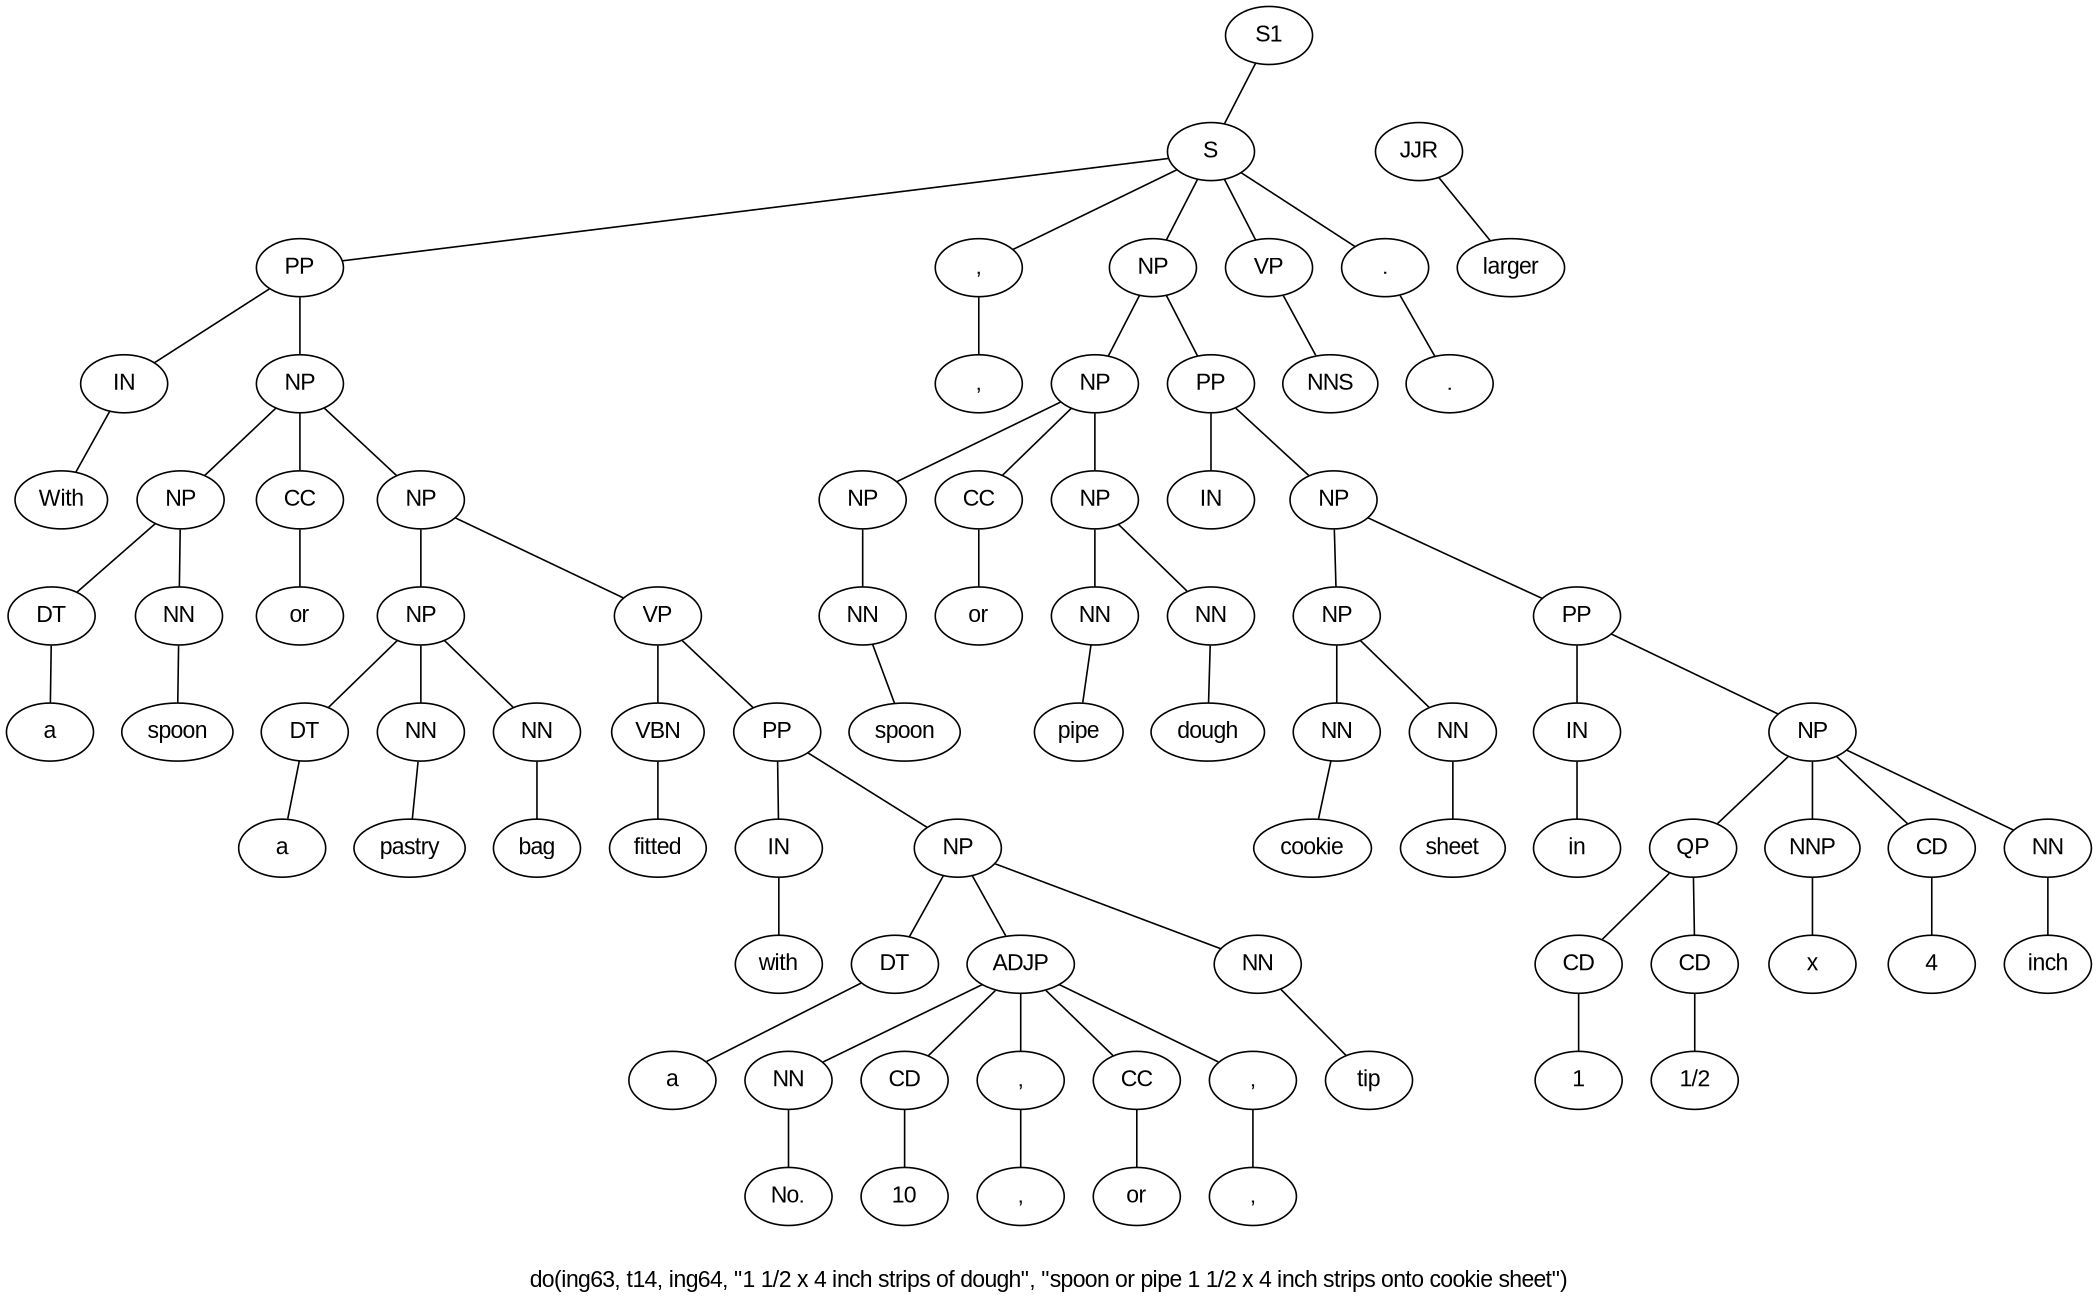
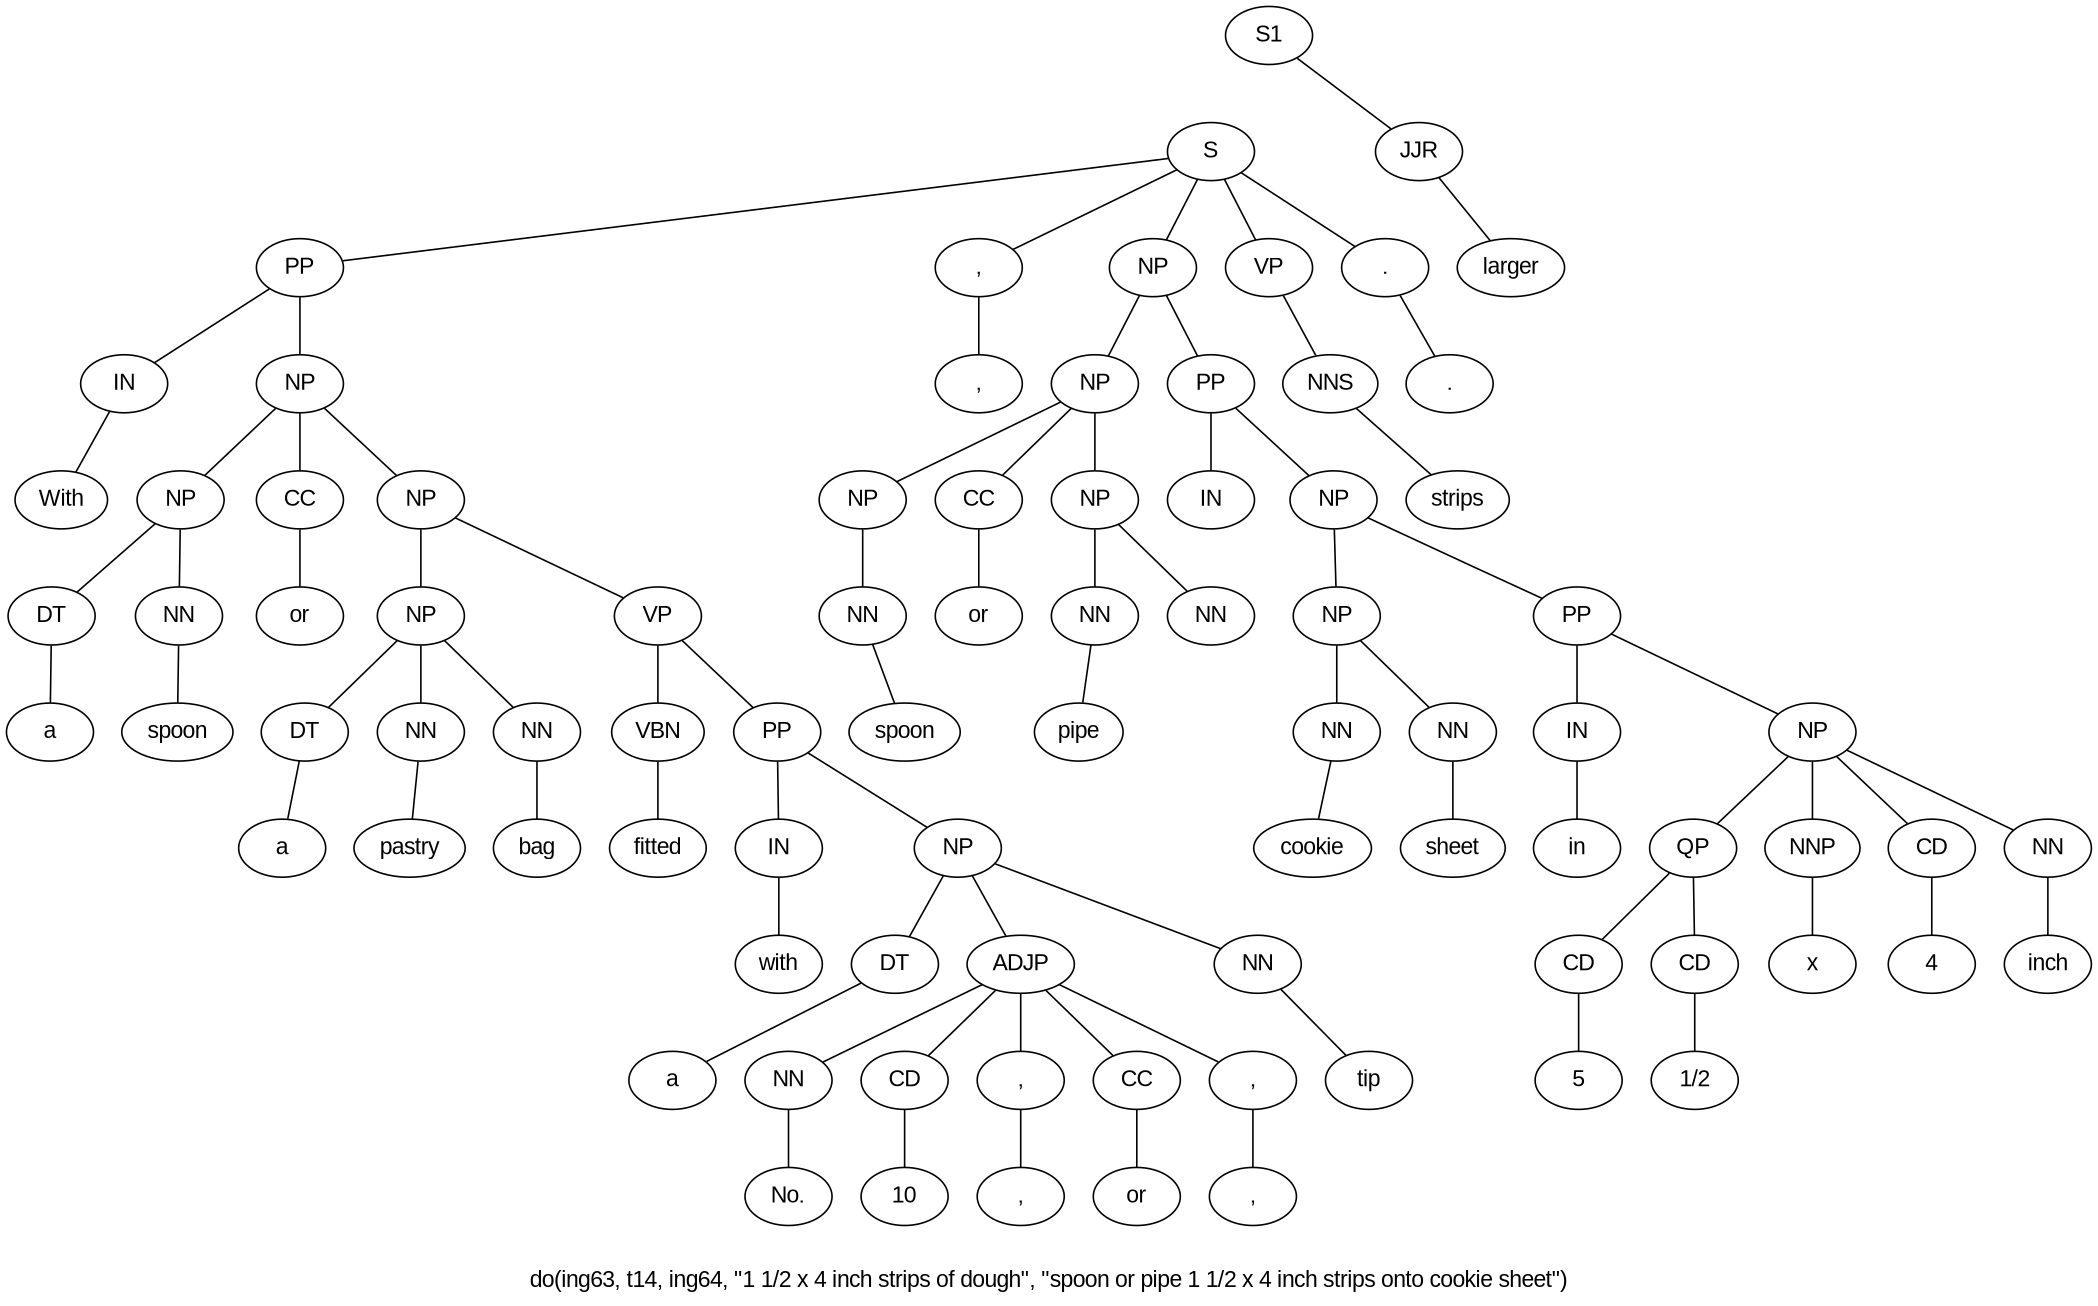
(1240, 94) -> (1344, 94)
none -> (1458, 500)
(1208, 732) -> none
(1579, 1080) -> (1579, 1080)
